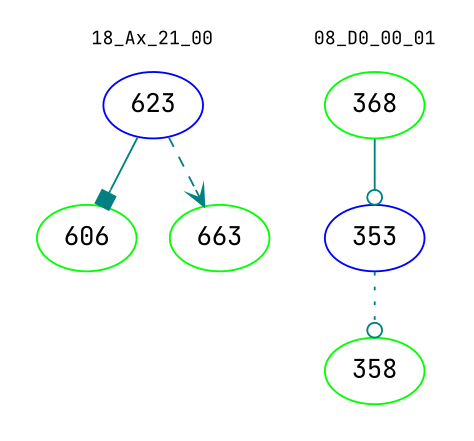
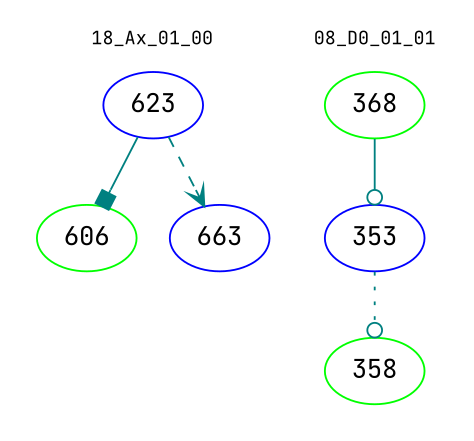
(153, 40) -> (153, 40)
(376, 40) -> (376, 40)
(220, 238) -> (220, 238)
